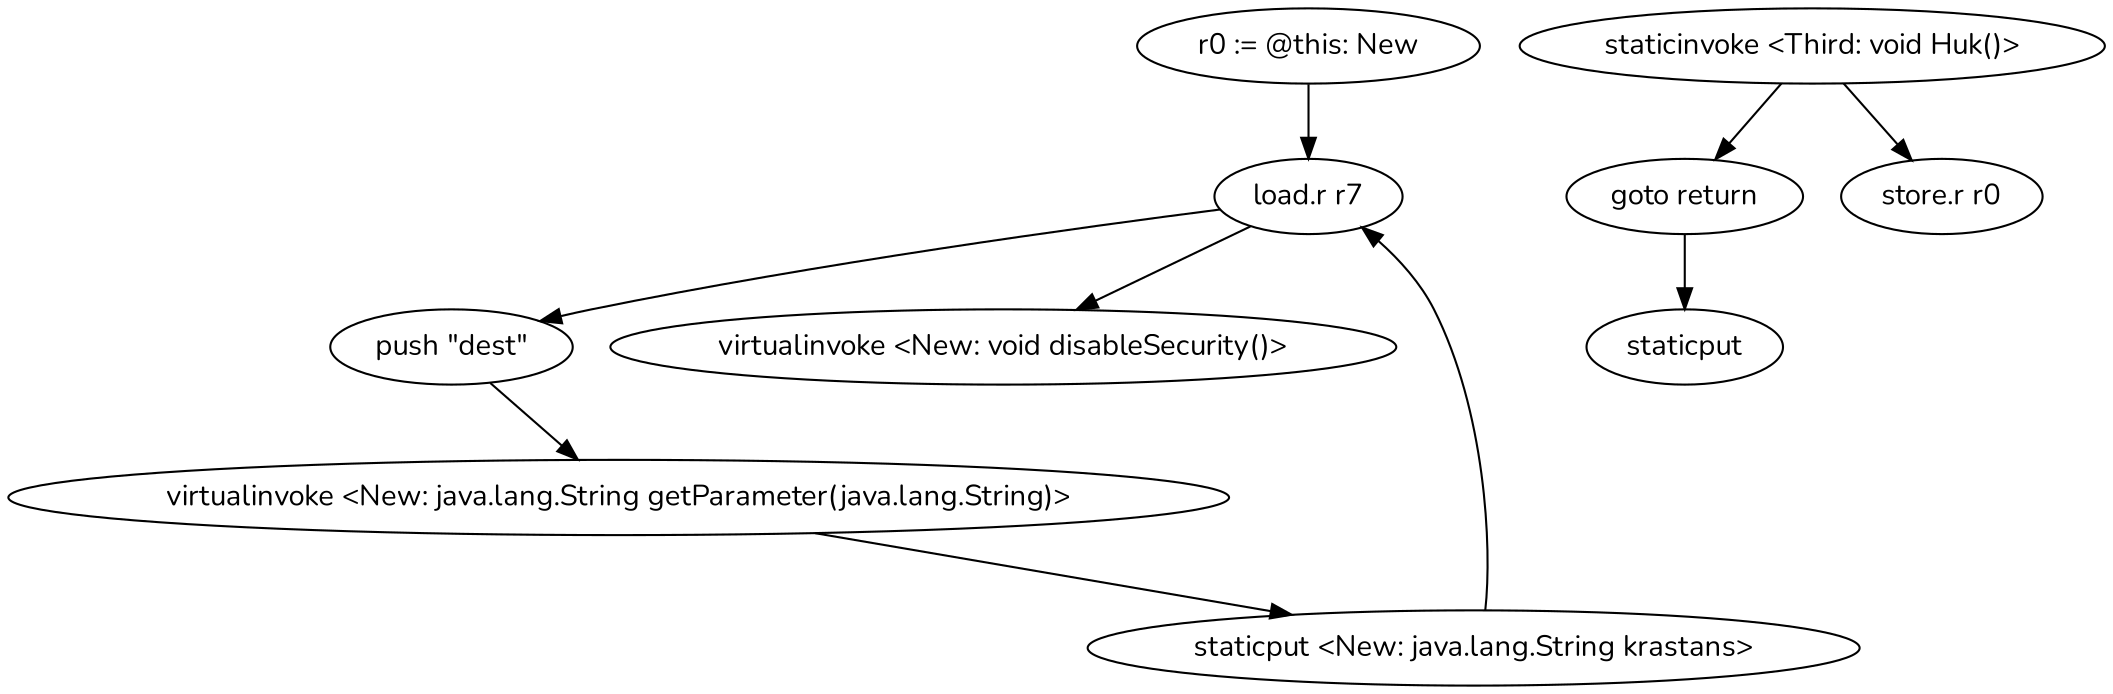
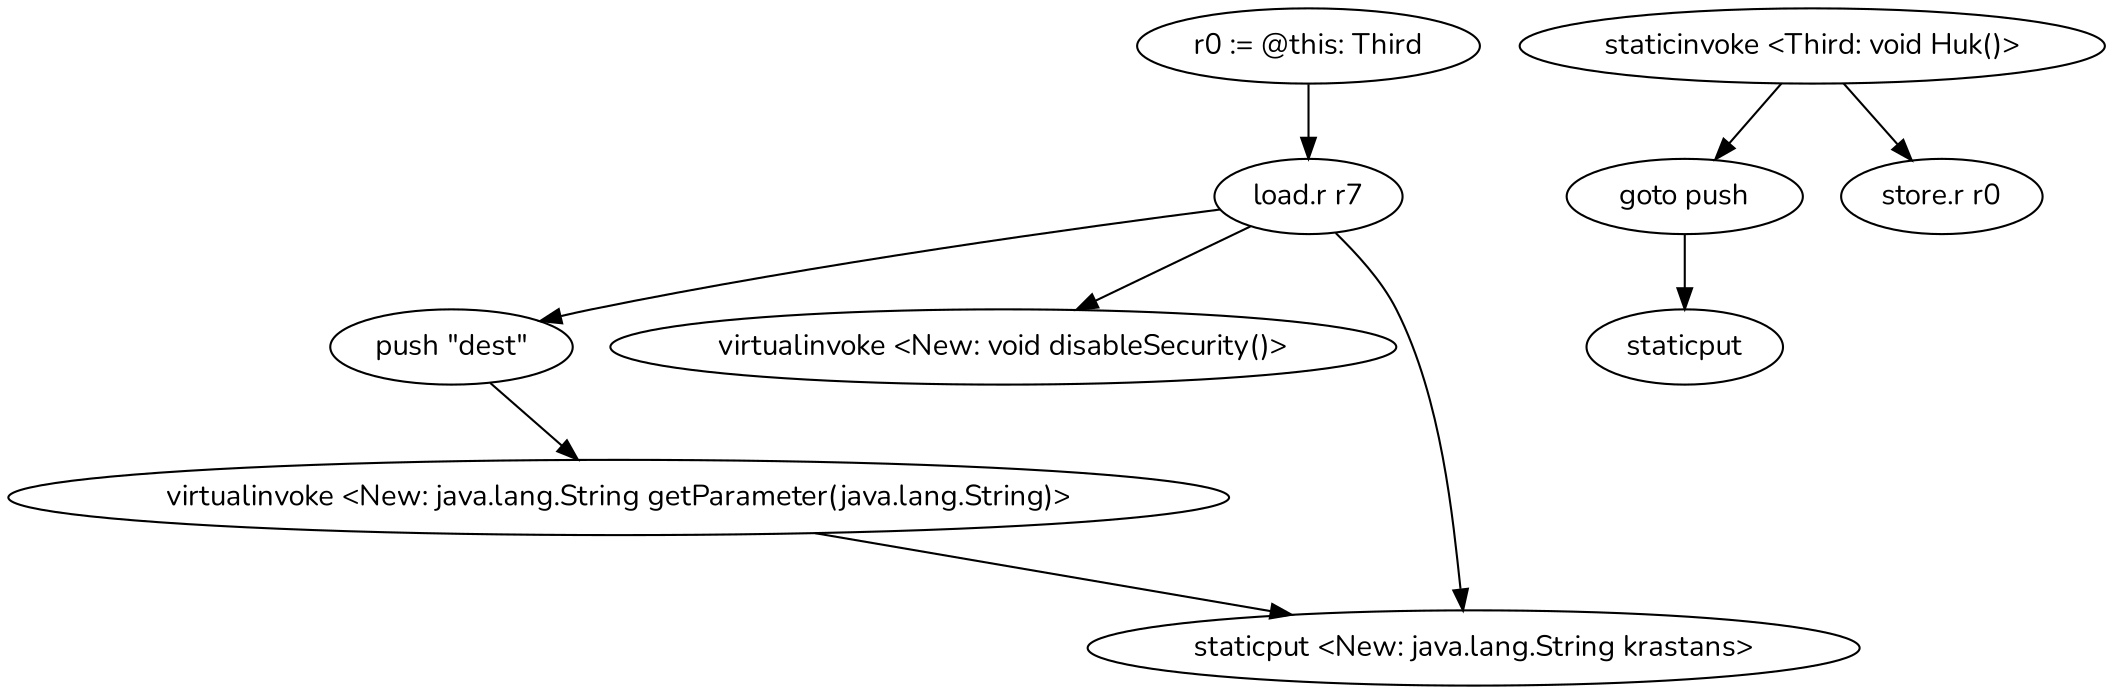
(1309, 46) -> (1309, 46)
(1685, 196) -> (1685, 196)
(1470, 413) -> (1429, 399)
